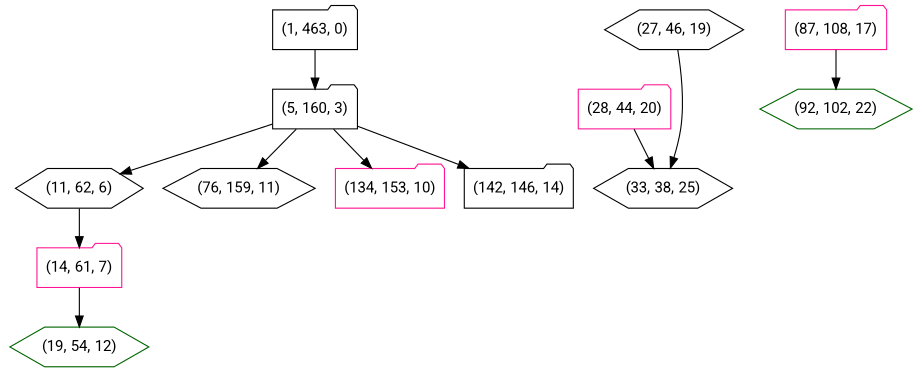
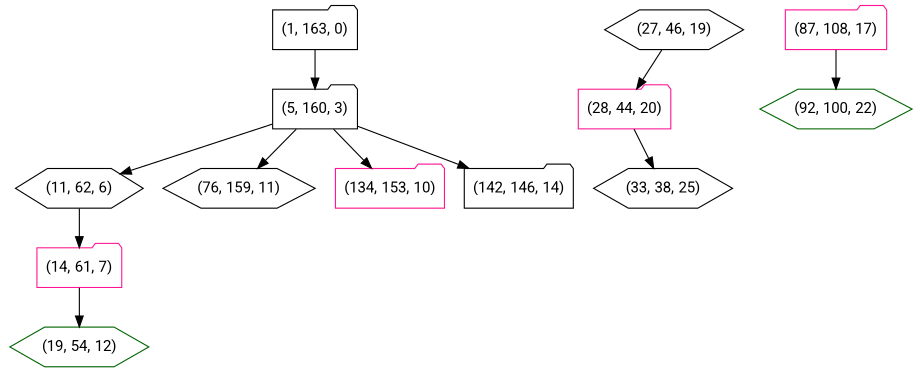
(315, 30) -> (315, 30)
(682, 104) -> (652, 65)
(836, 109) -> (836, 109)
